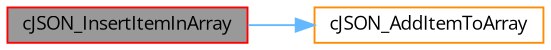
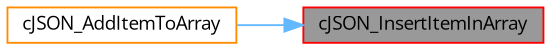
(272, 25) -> (261, 25)
